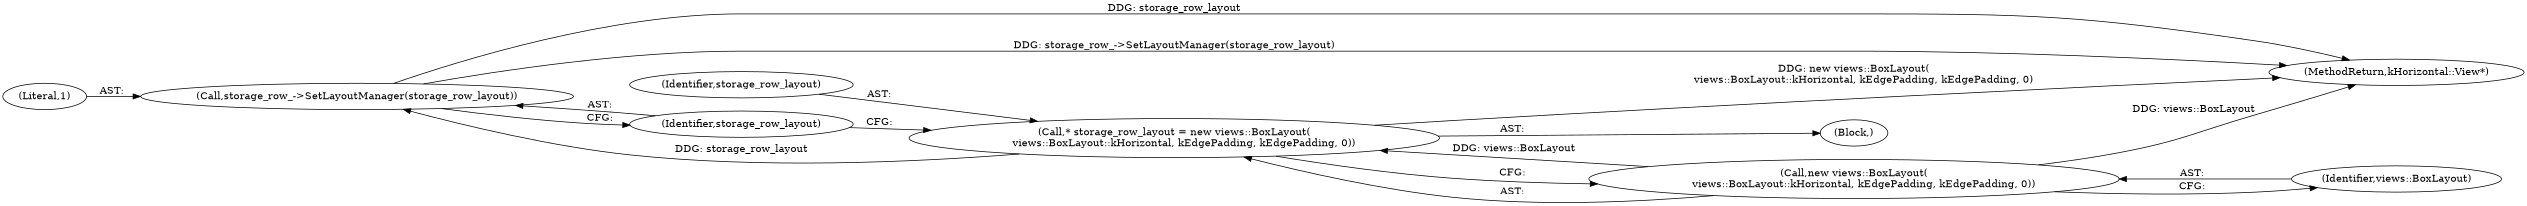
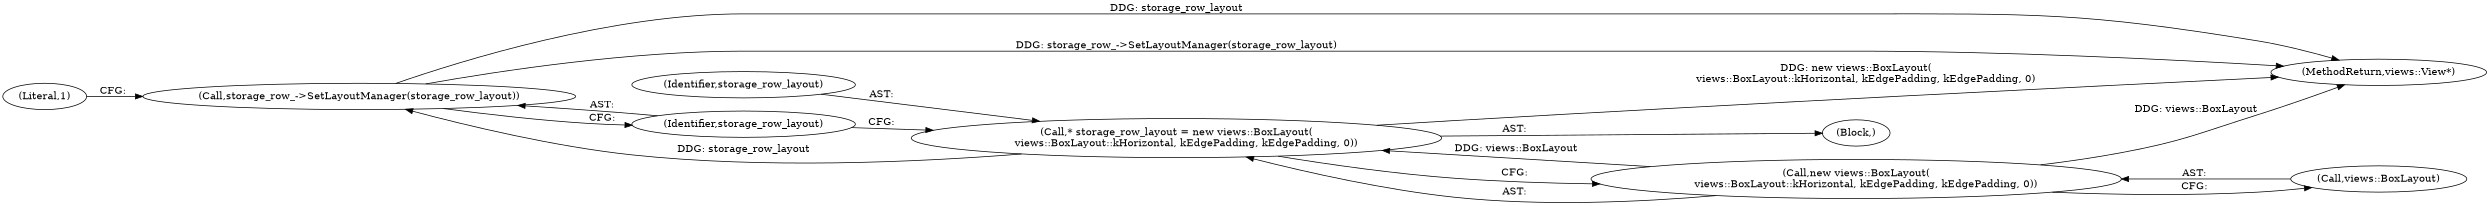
(2397, 72) -> (2379, 72)
(114, 91) -> (115, 91)
(2397, 179) -> (2379, 179)
